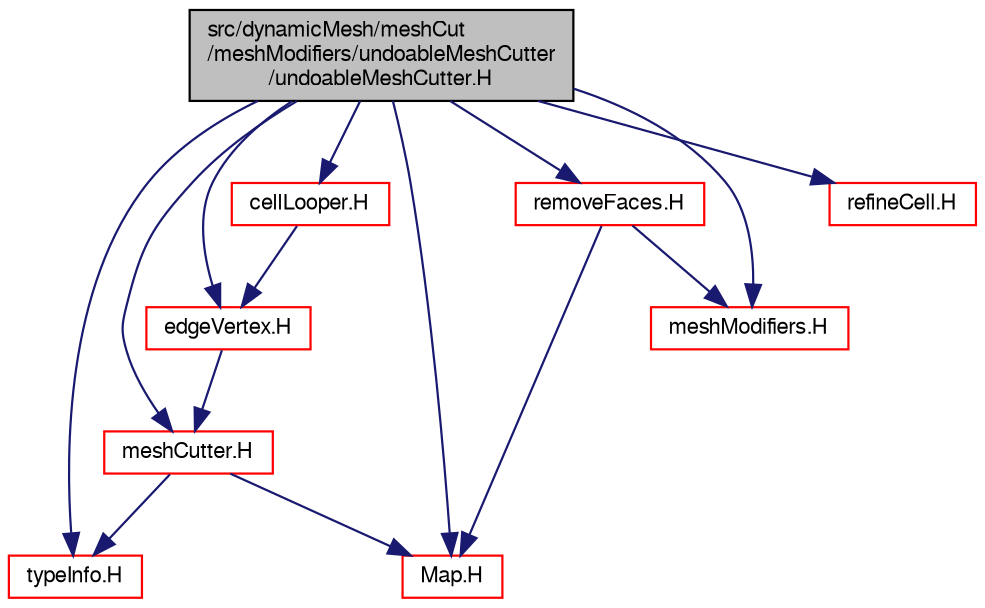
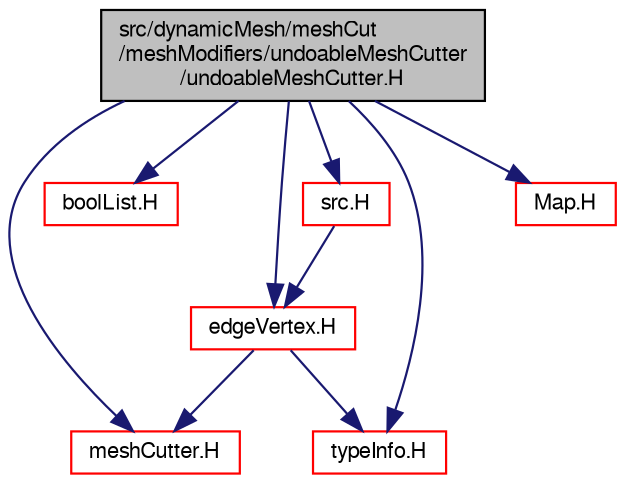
(311, 204) -> (346, 204)
(610, 204) -> none
(903, 204) -> none
(750, 328) -> (111, 204)
(139, 507) -> (319, 382)
(310, 510) -> none
